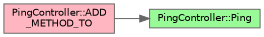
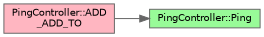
(59, 19) -> (59, 19)
